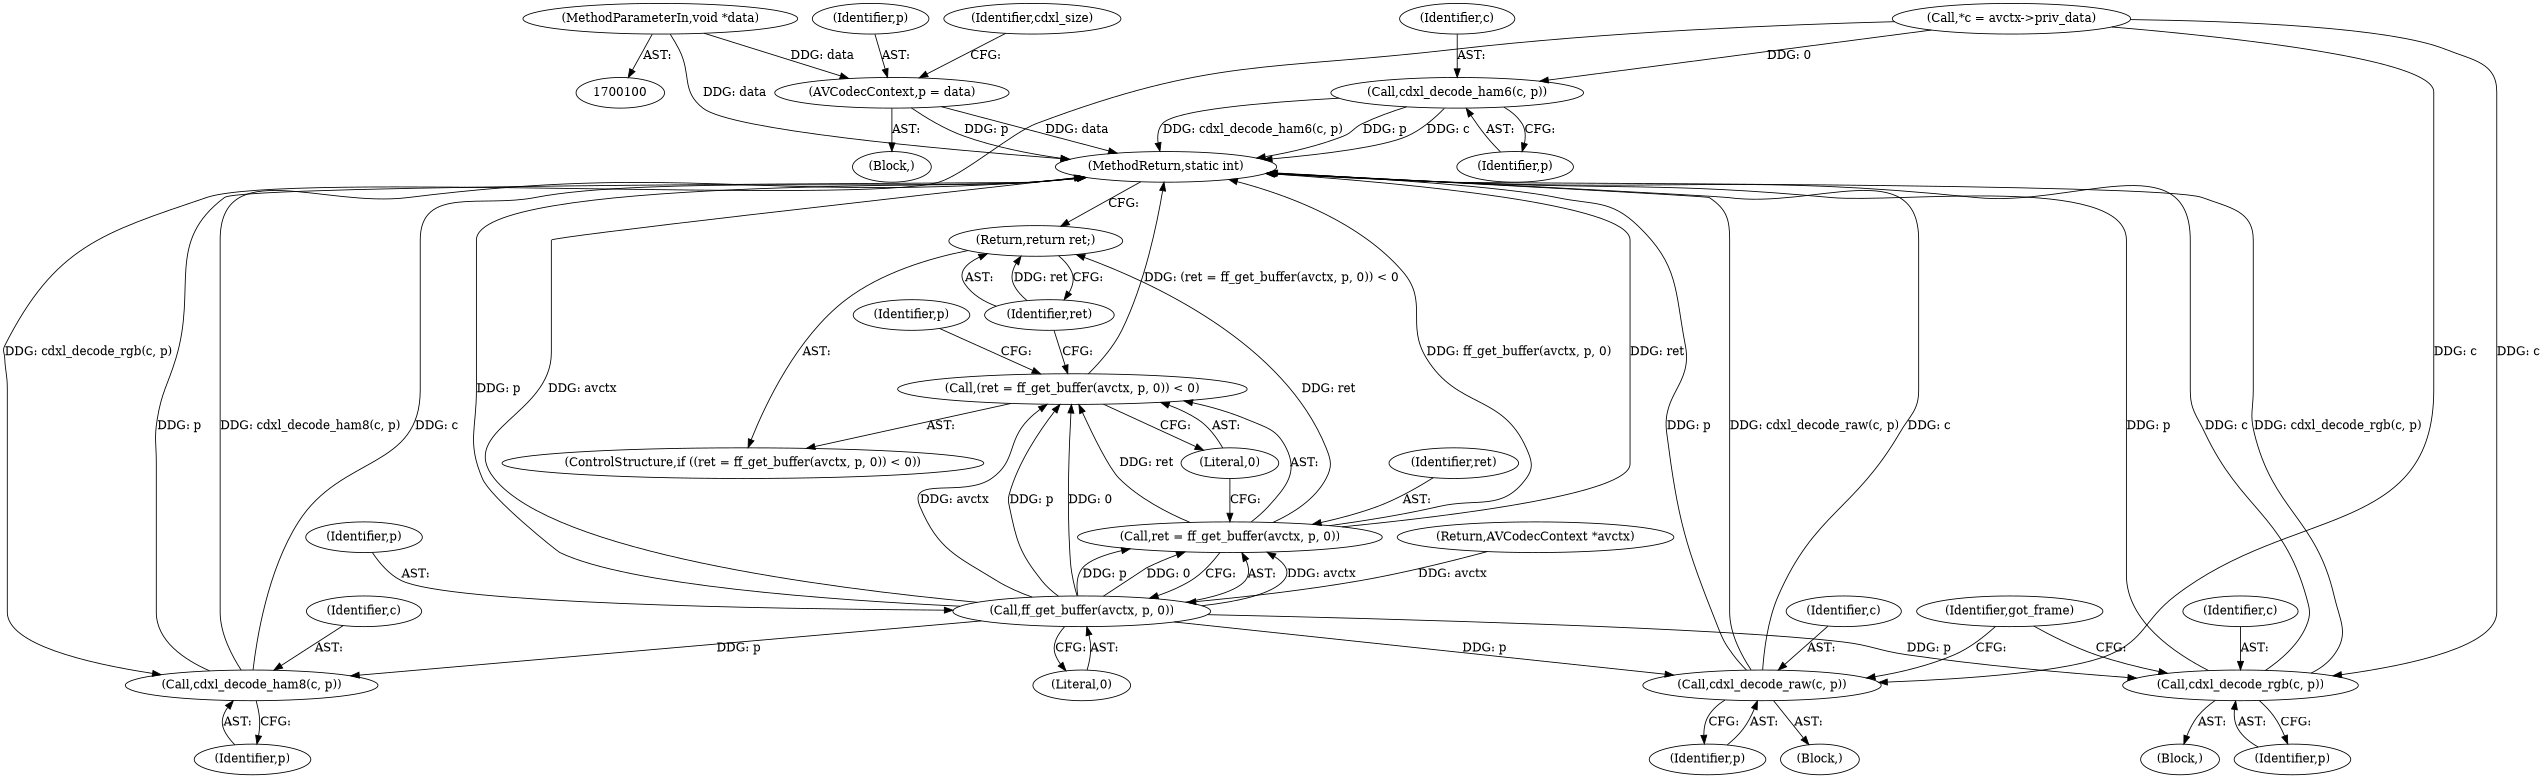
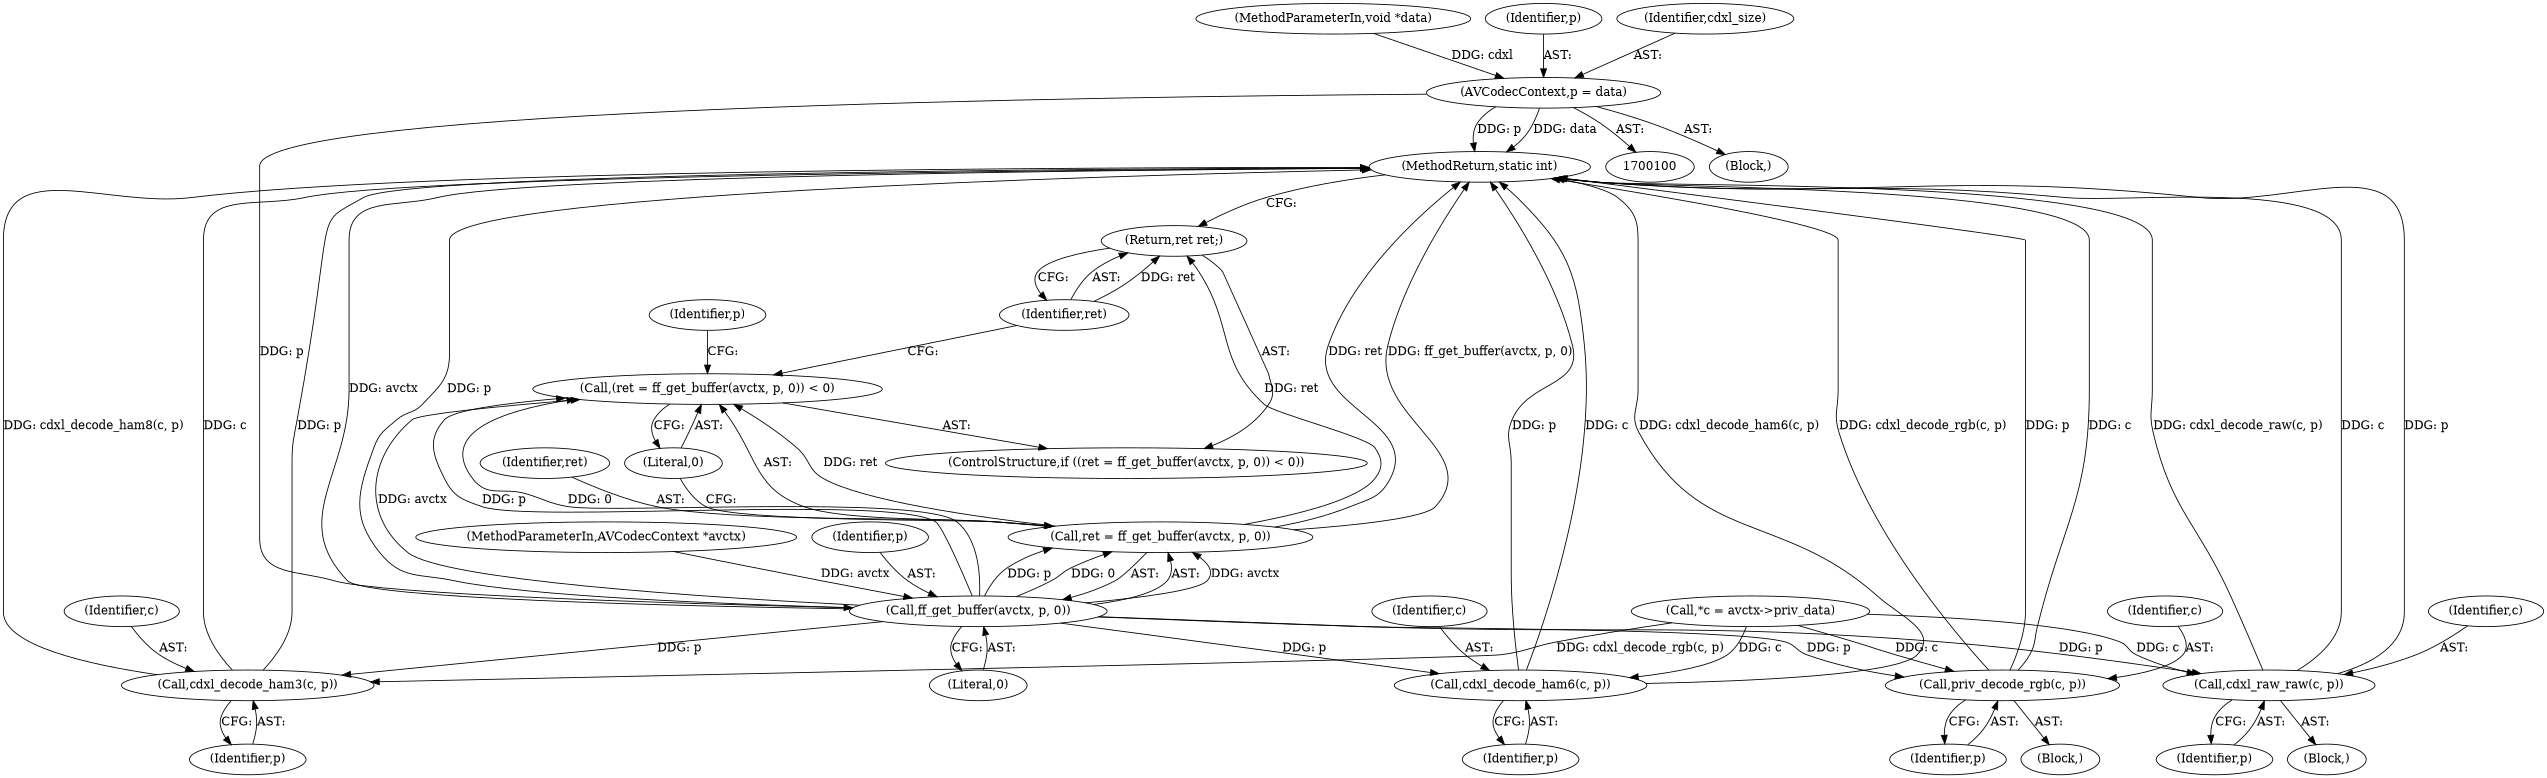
(642, 52) -> (1603, 125)
(823, 56) -> (1483, 56)
(988, 56) -> (1650, 56)
(1789, 56) -> (1760, 648)
(839, 137) -> none
none -> (352, 138)
(1036, 241) -> (1174, 241)
(1139, 288) -> none
(1536, 537) -> (606, 537)
(1223, 574) -> (1147, 574)
(2010, 611) -> none
none -> (1245, 648)
(252, 685) -> (248, 685)
(1762, 685) -> (2269, 685)
(2241, 685) -> (2002, 685)
